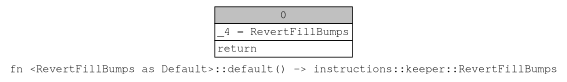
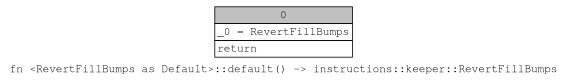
(284, 32) -> (284, 32)
